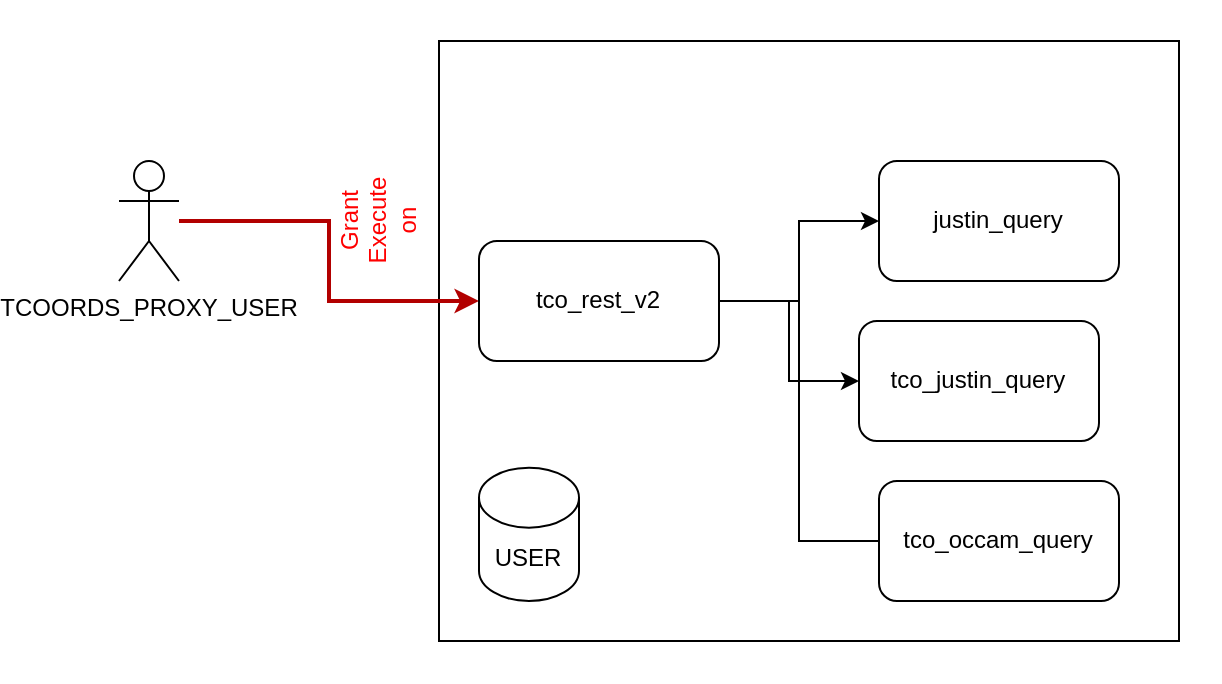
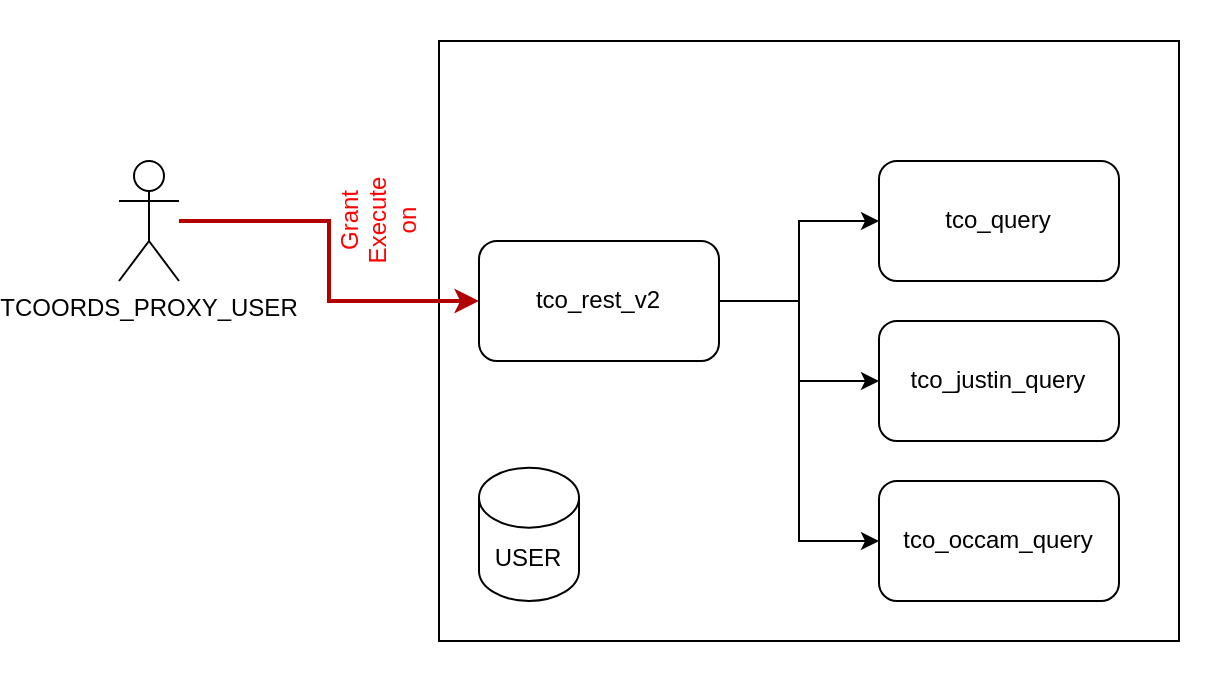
(999, 221) -> (999, 221)
(979, 381) -> (999, 381)
(869, 541) -> (864, 541)
